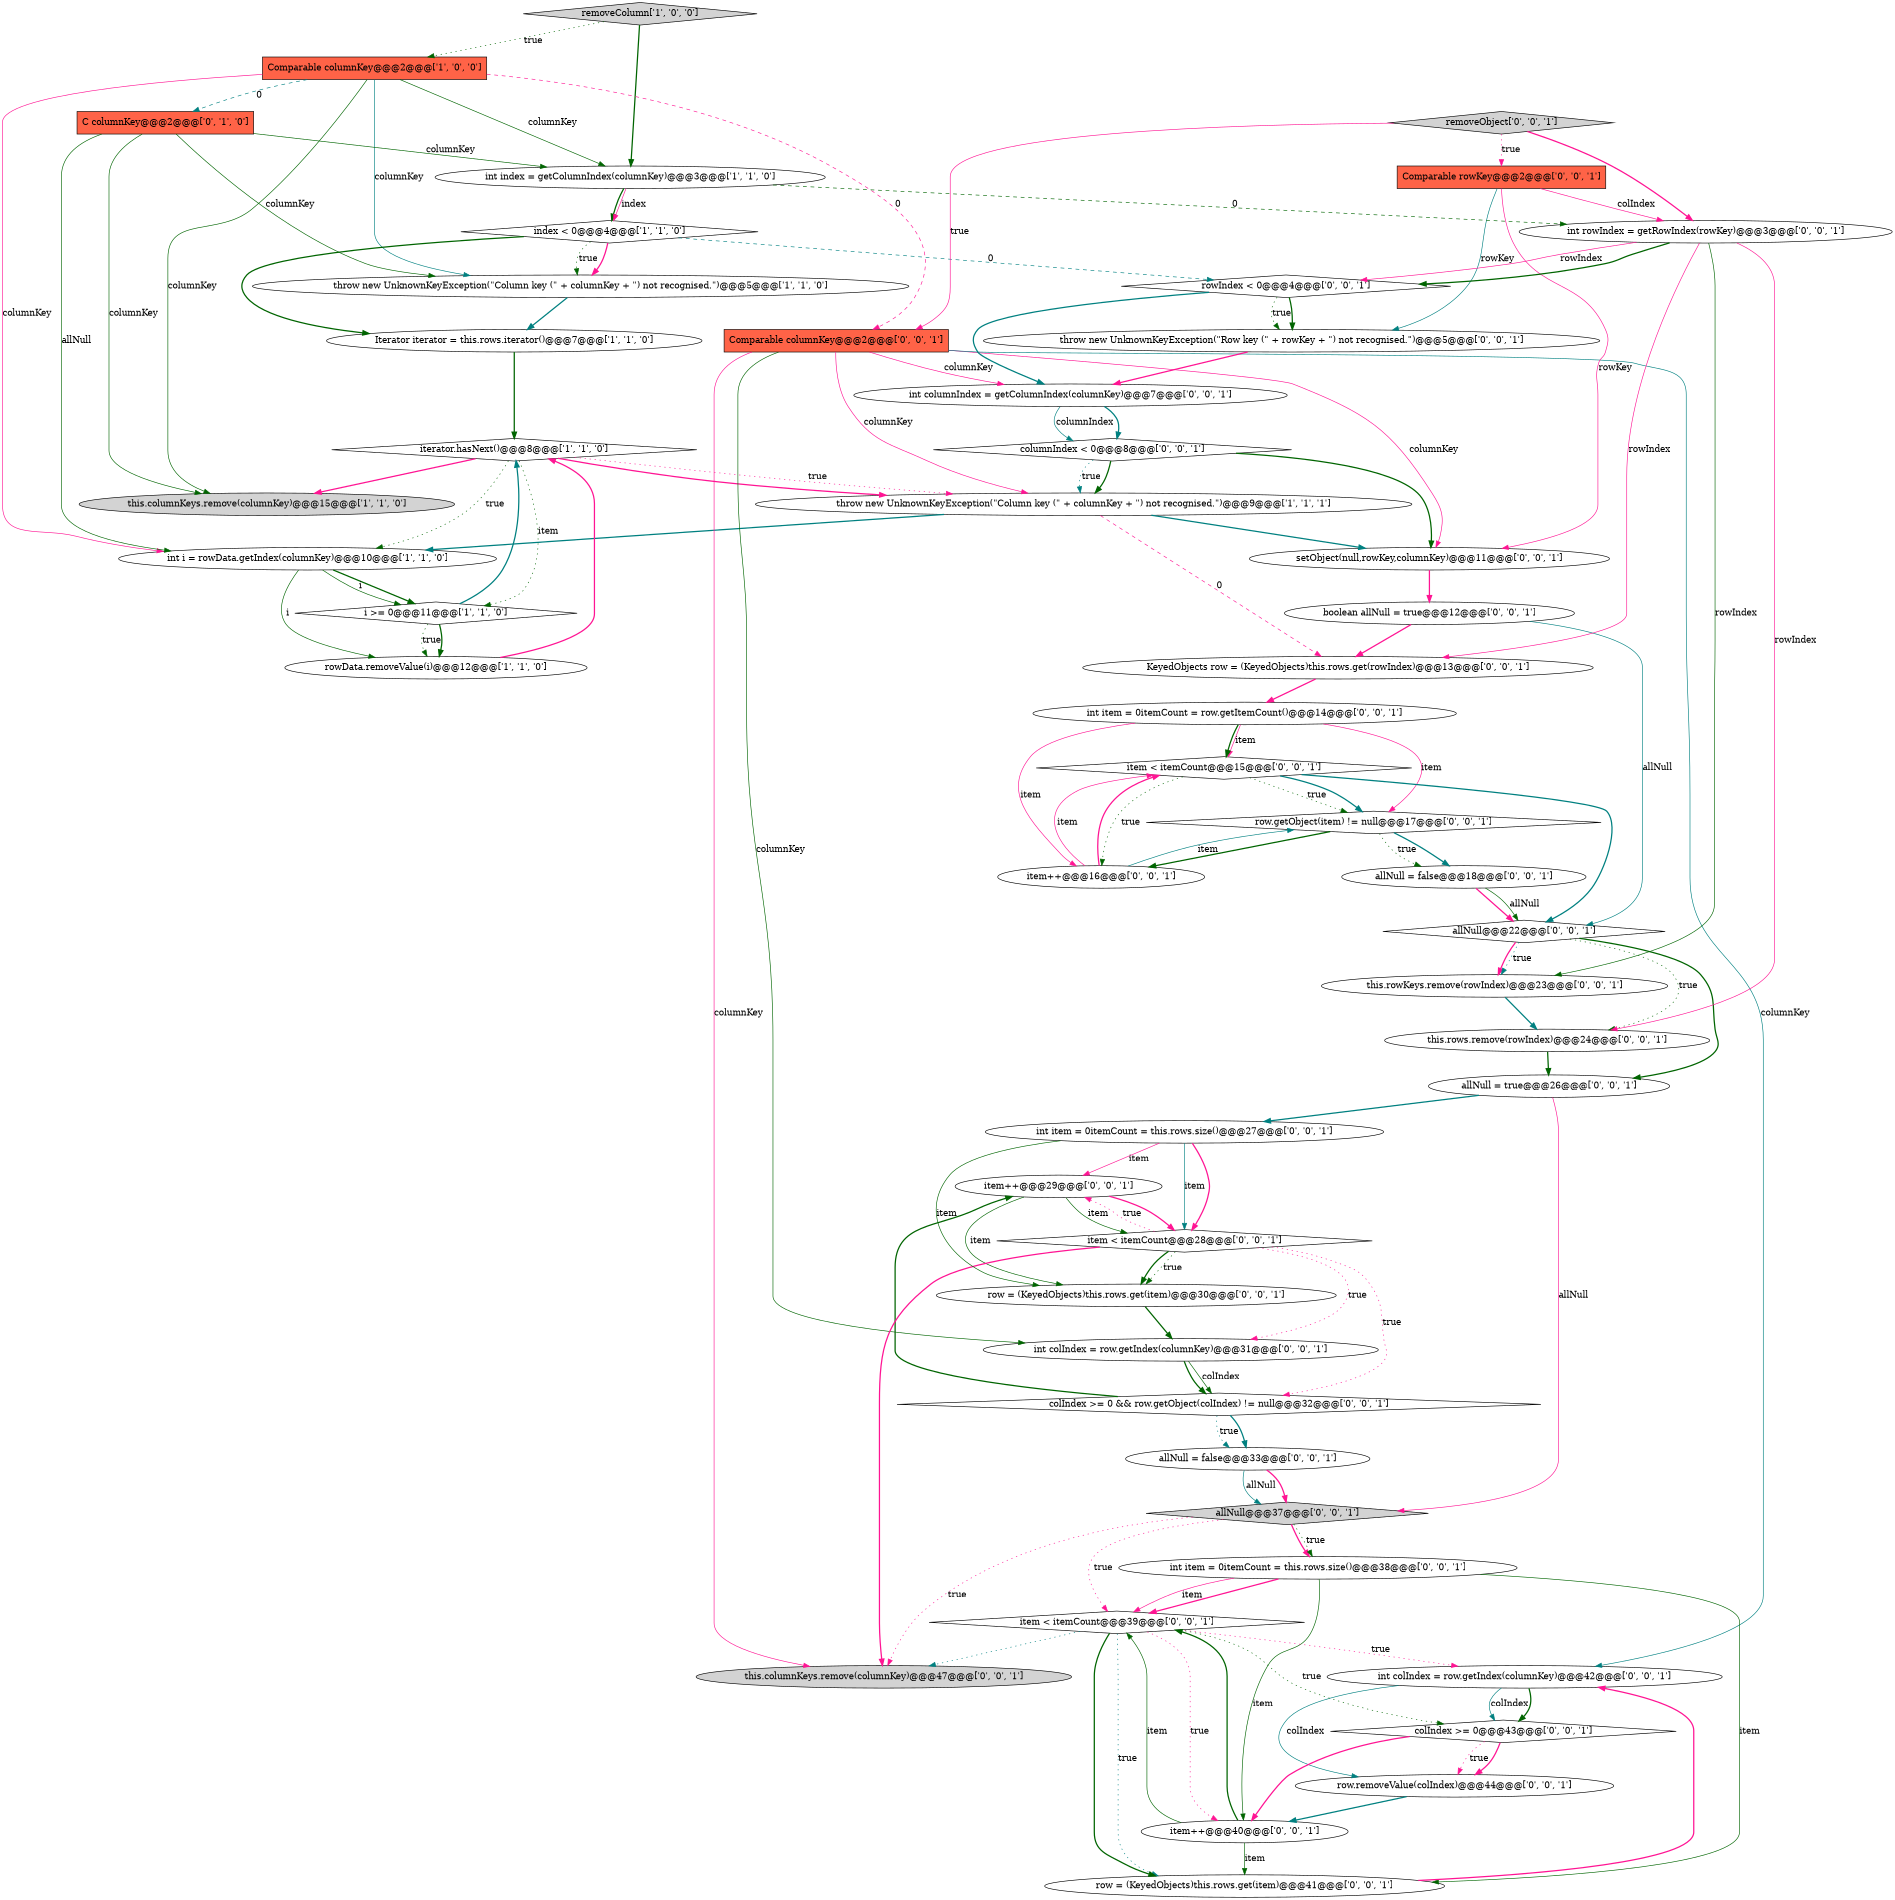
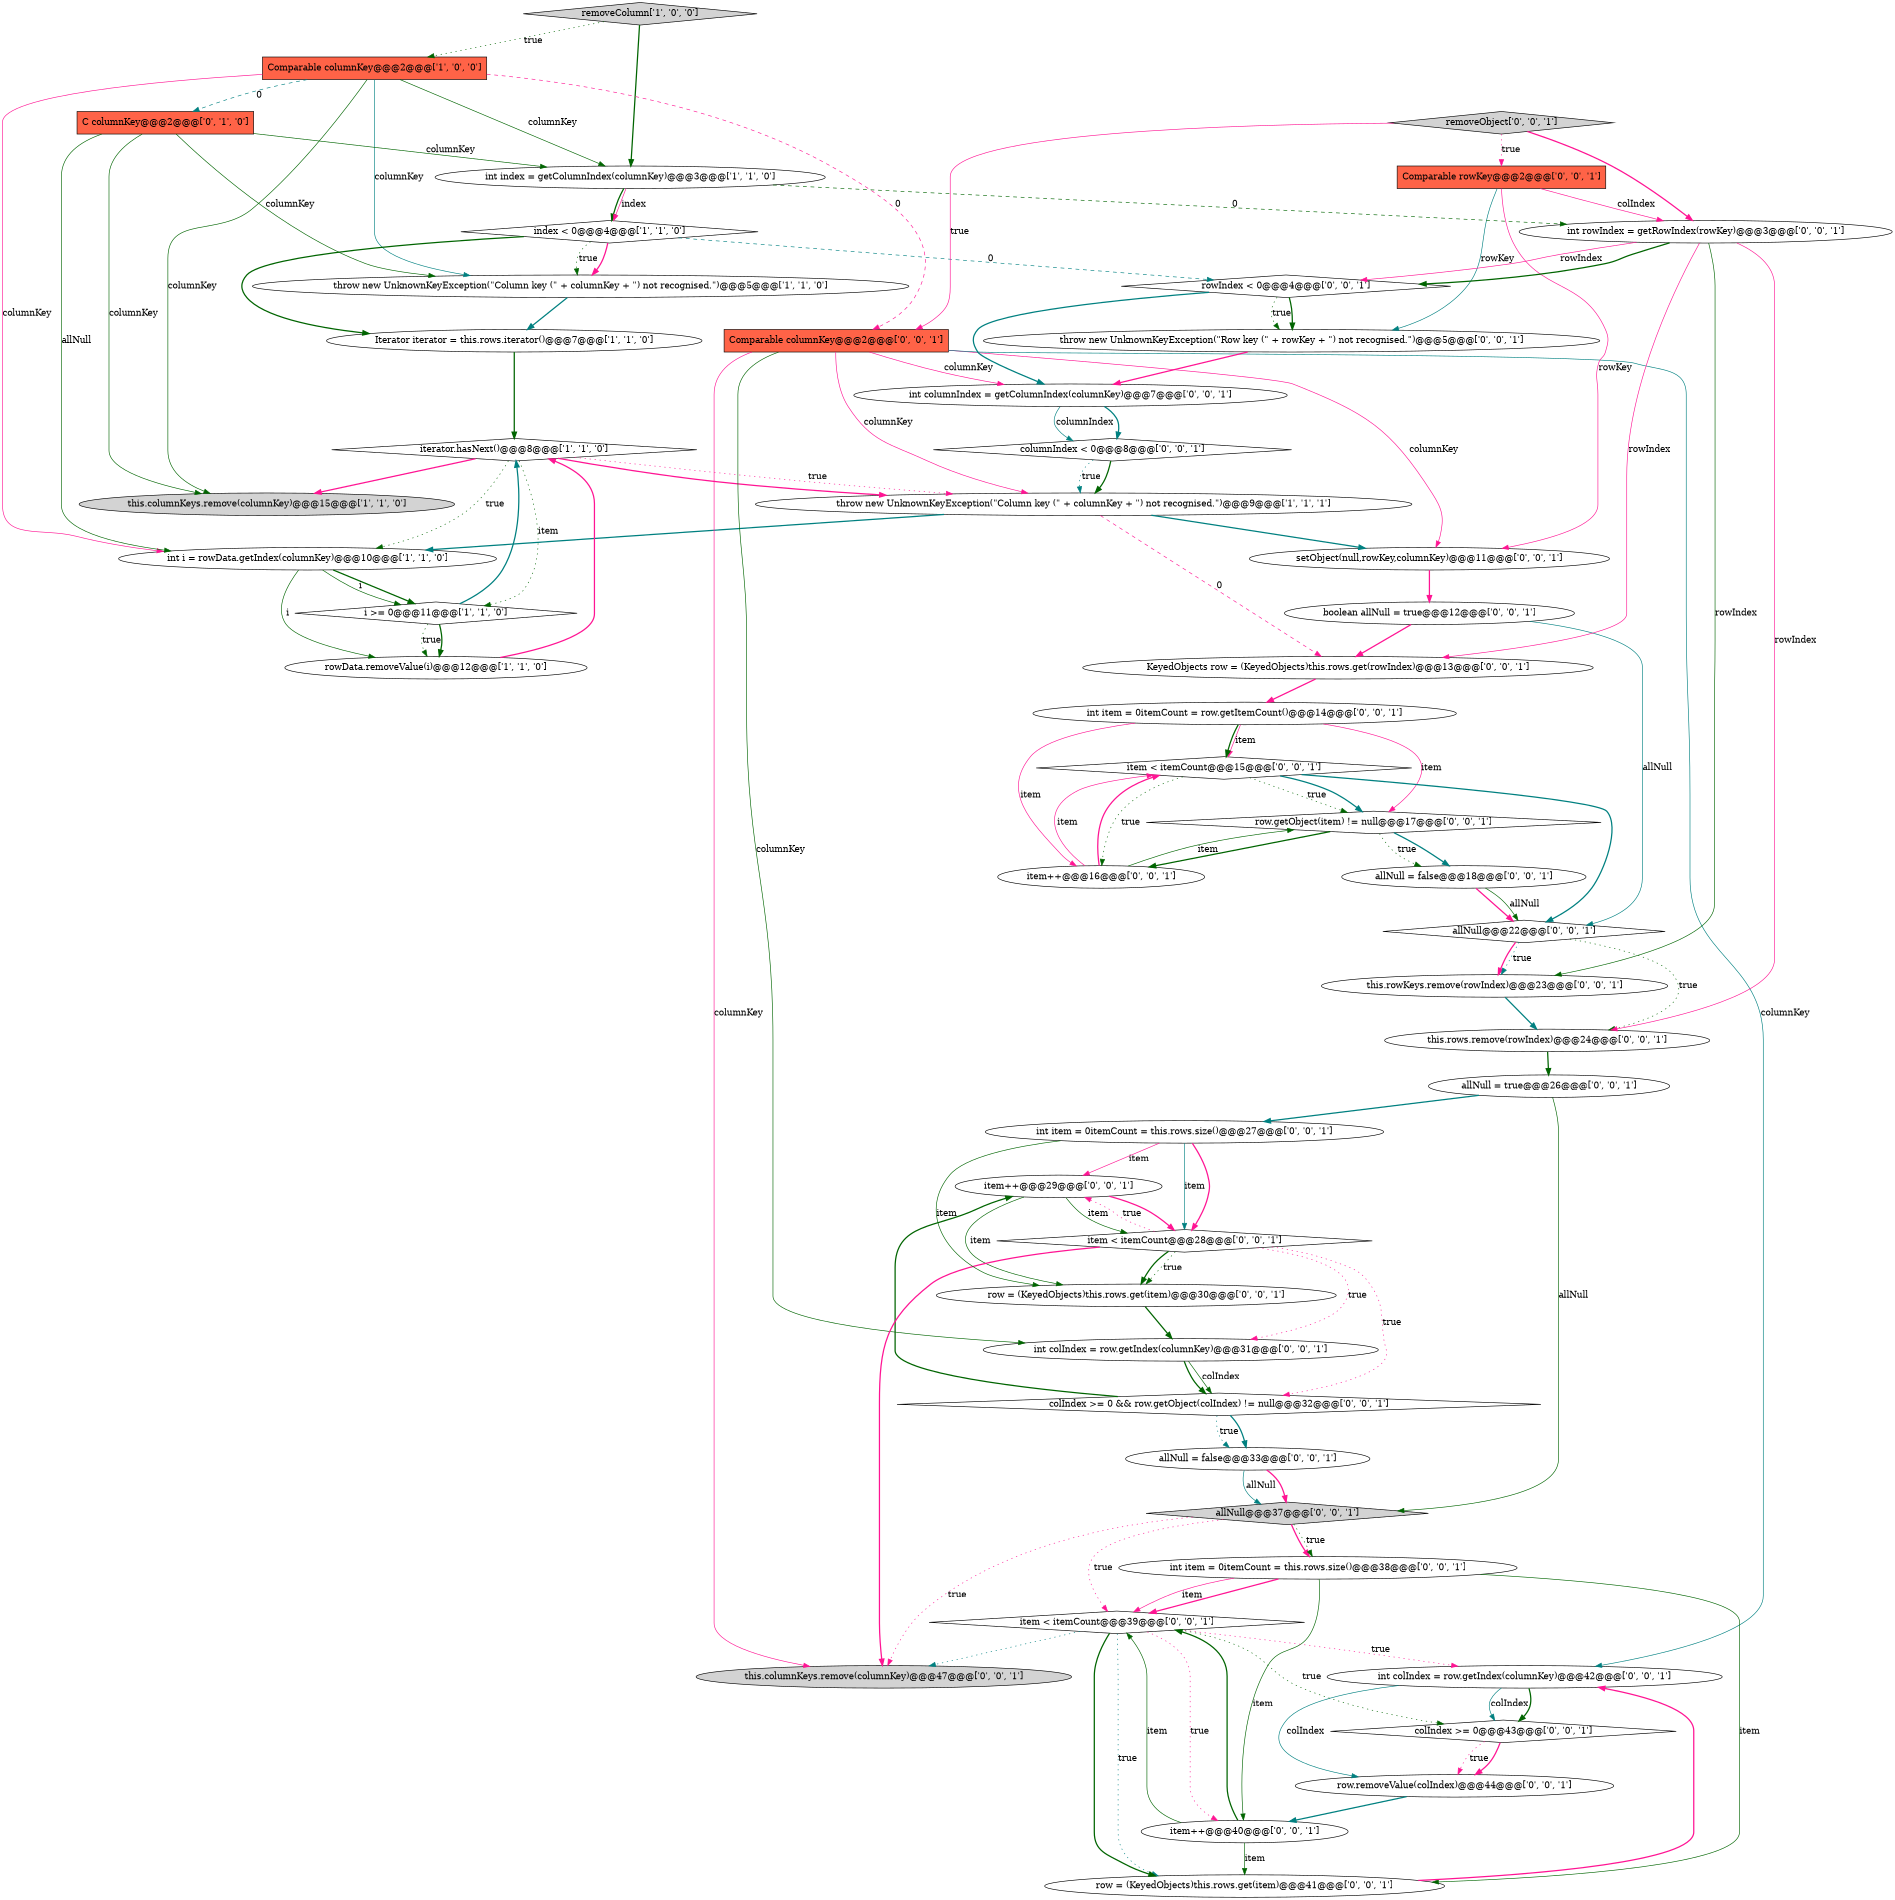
(1355, 468) -> none
(1207, 843) -> (1207, 843)
(1710, 989) -> none
(1558, 1364) -> (1558, 1364)
(1323, 1758) -> none
